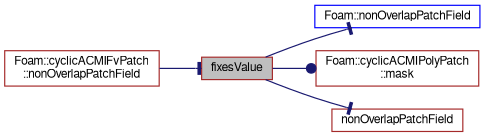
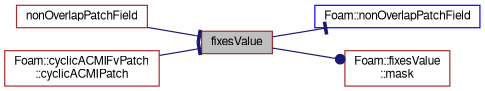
(82, 68) -> (82, 68)
(397, 68) -> (397, 68)
(306, 95) -> (171, 32)
